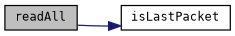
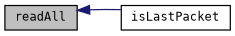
(93, 26) -> (105, 10)
